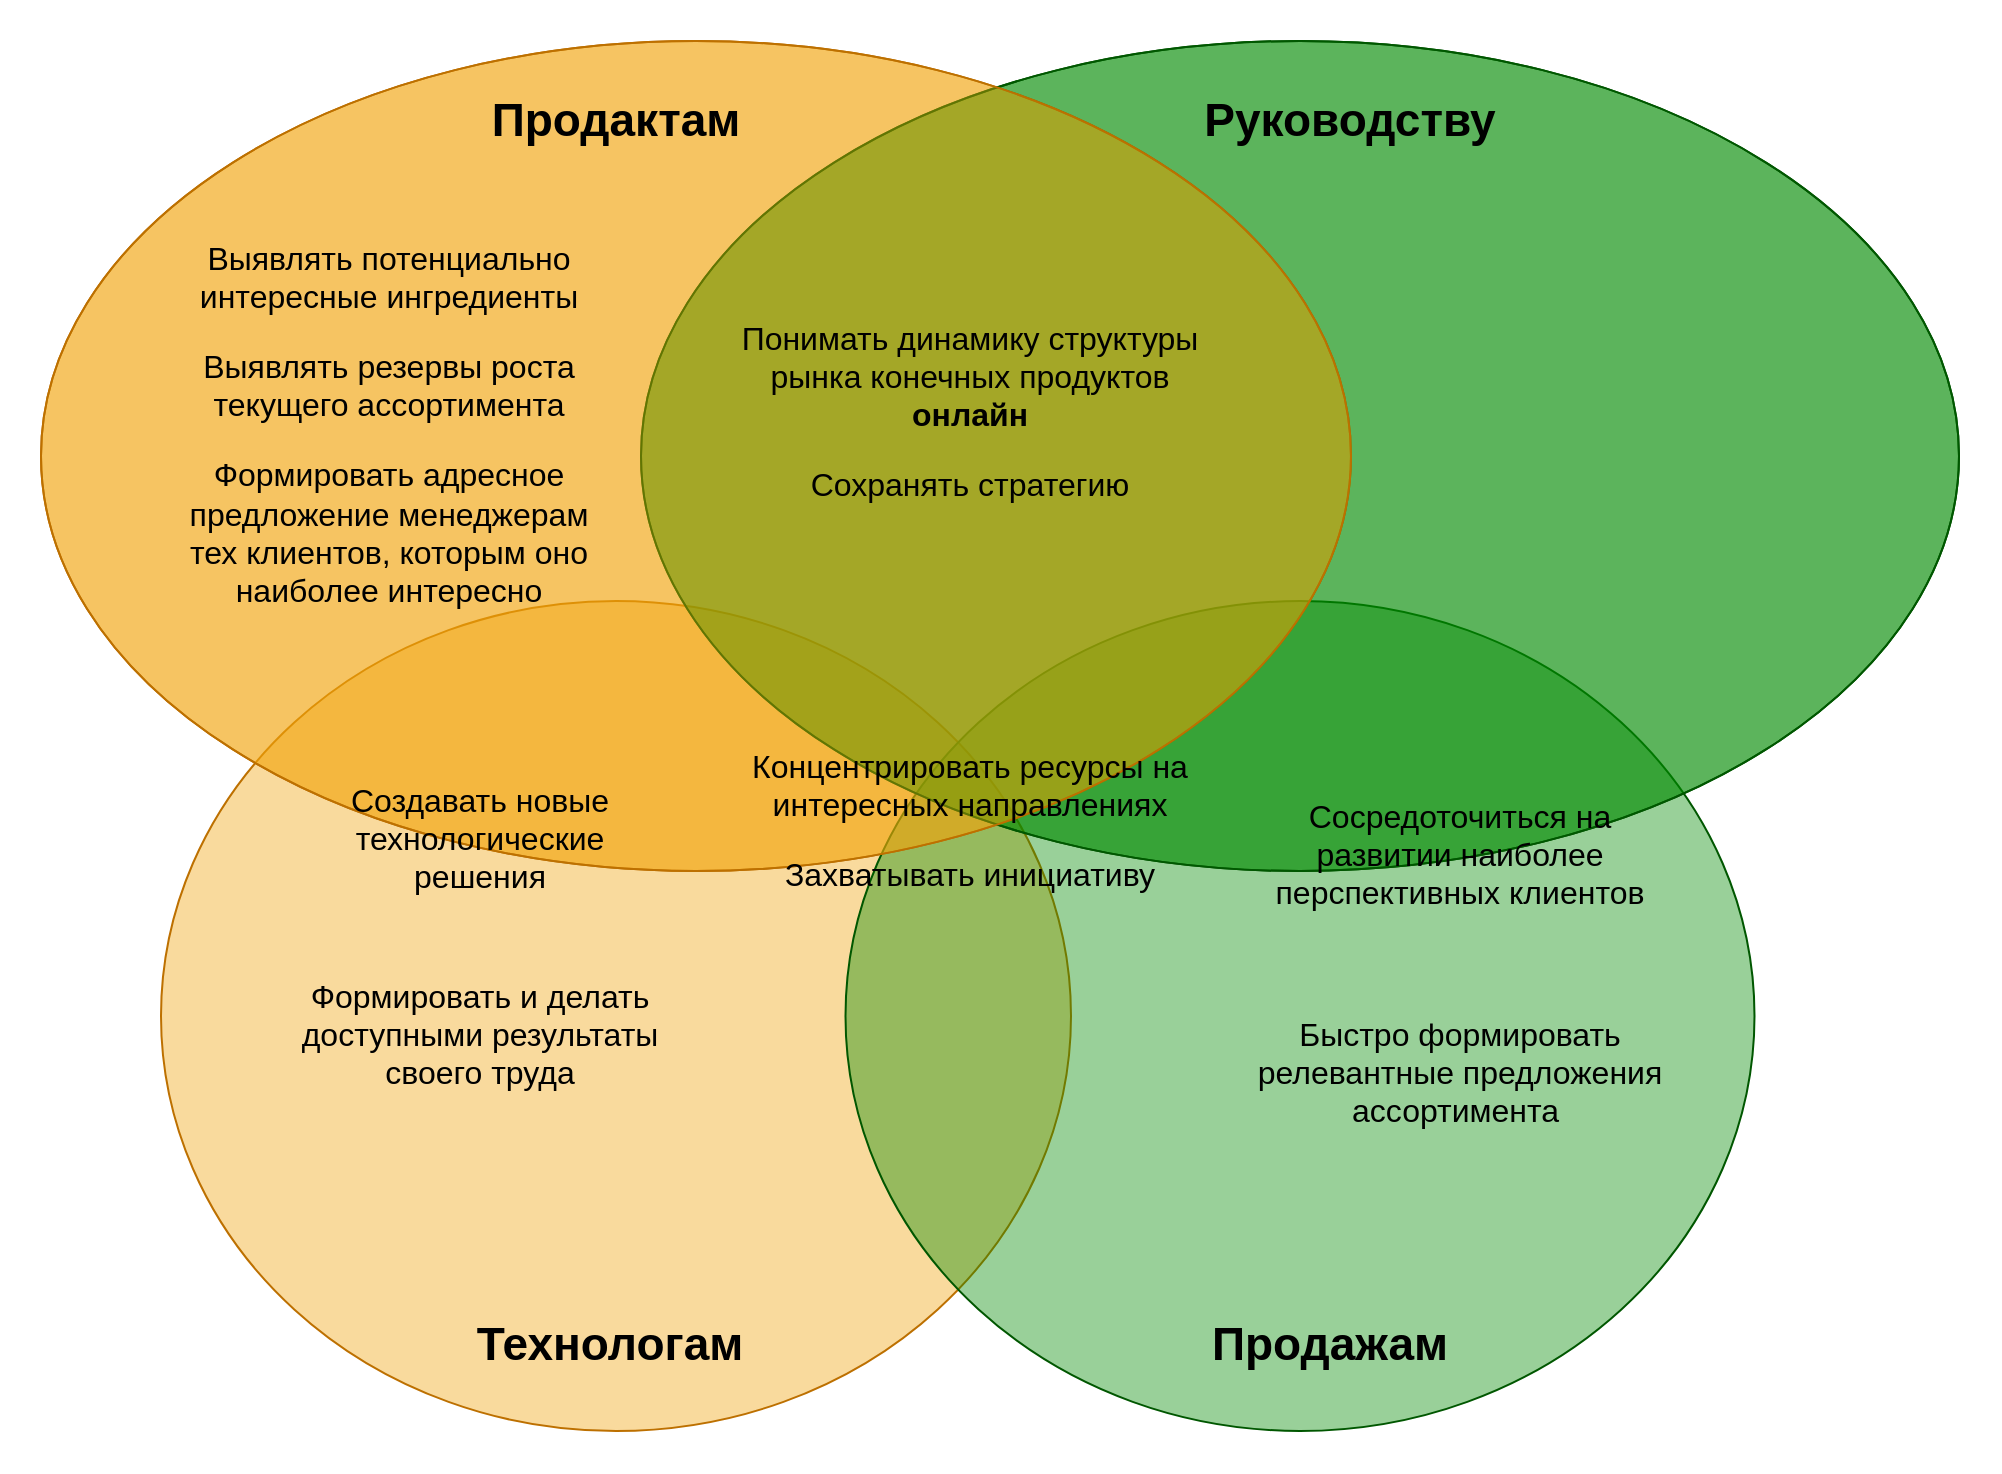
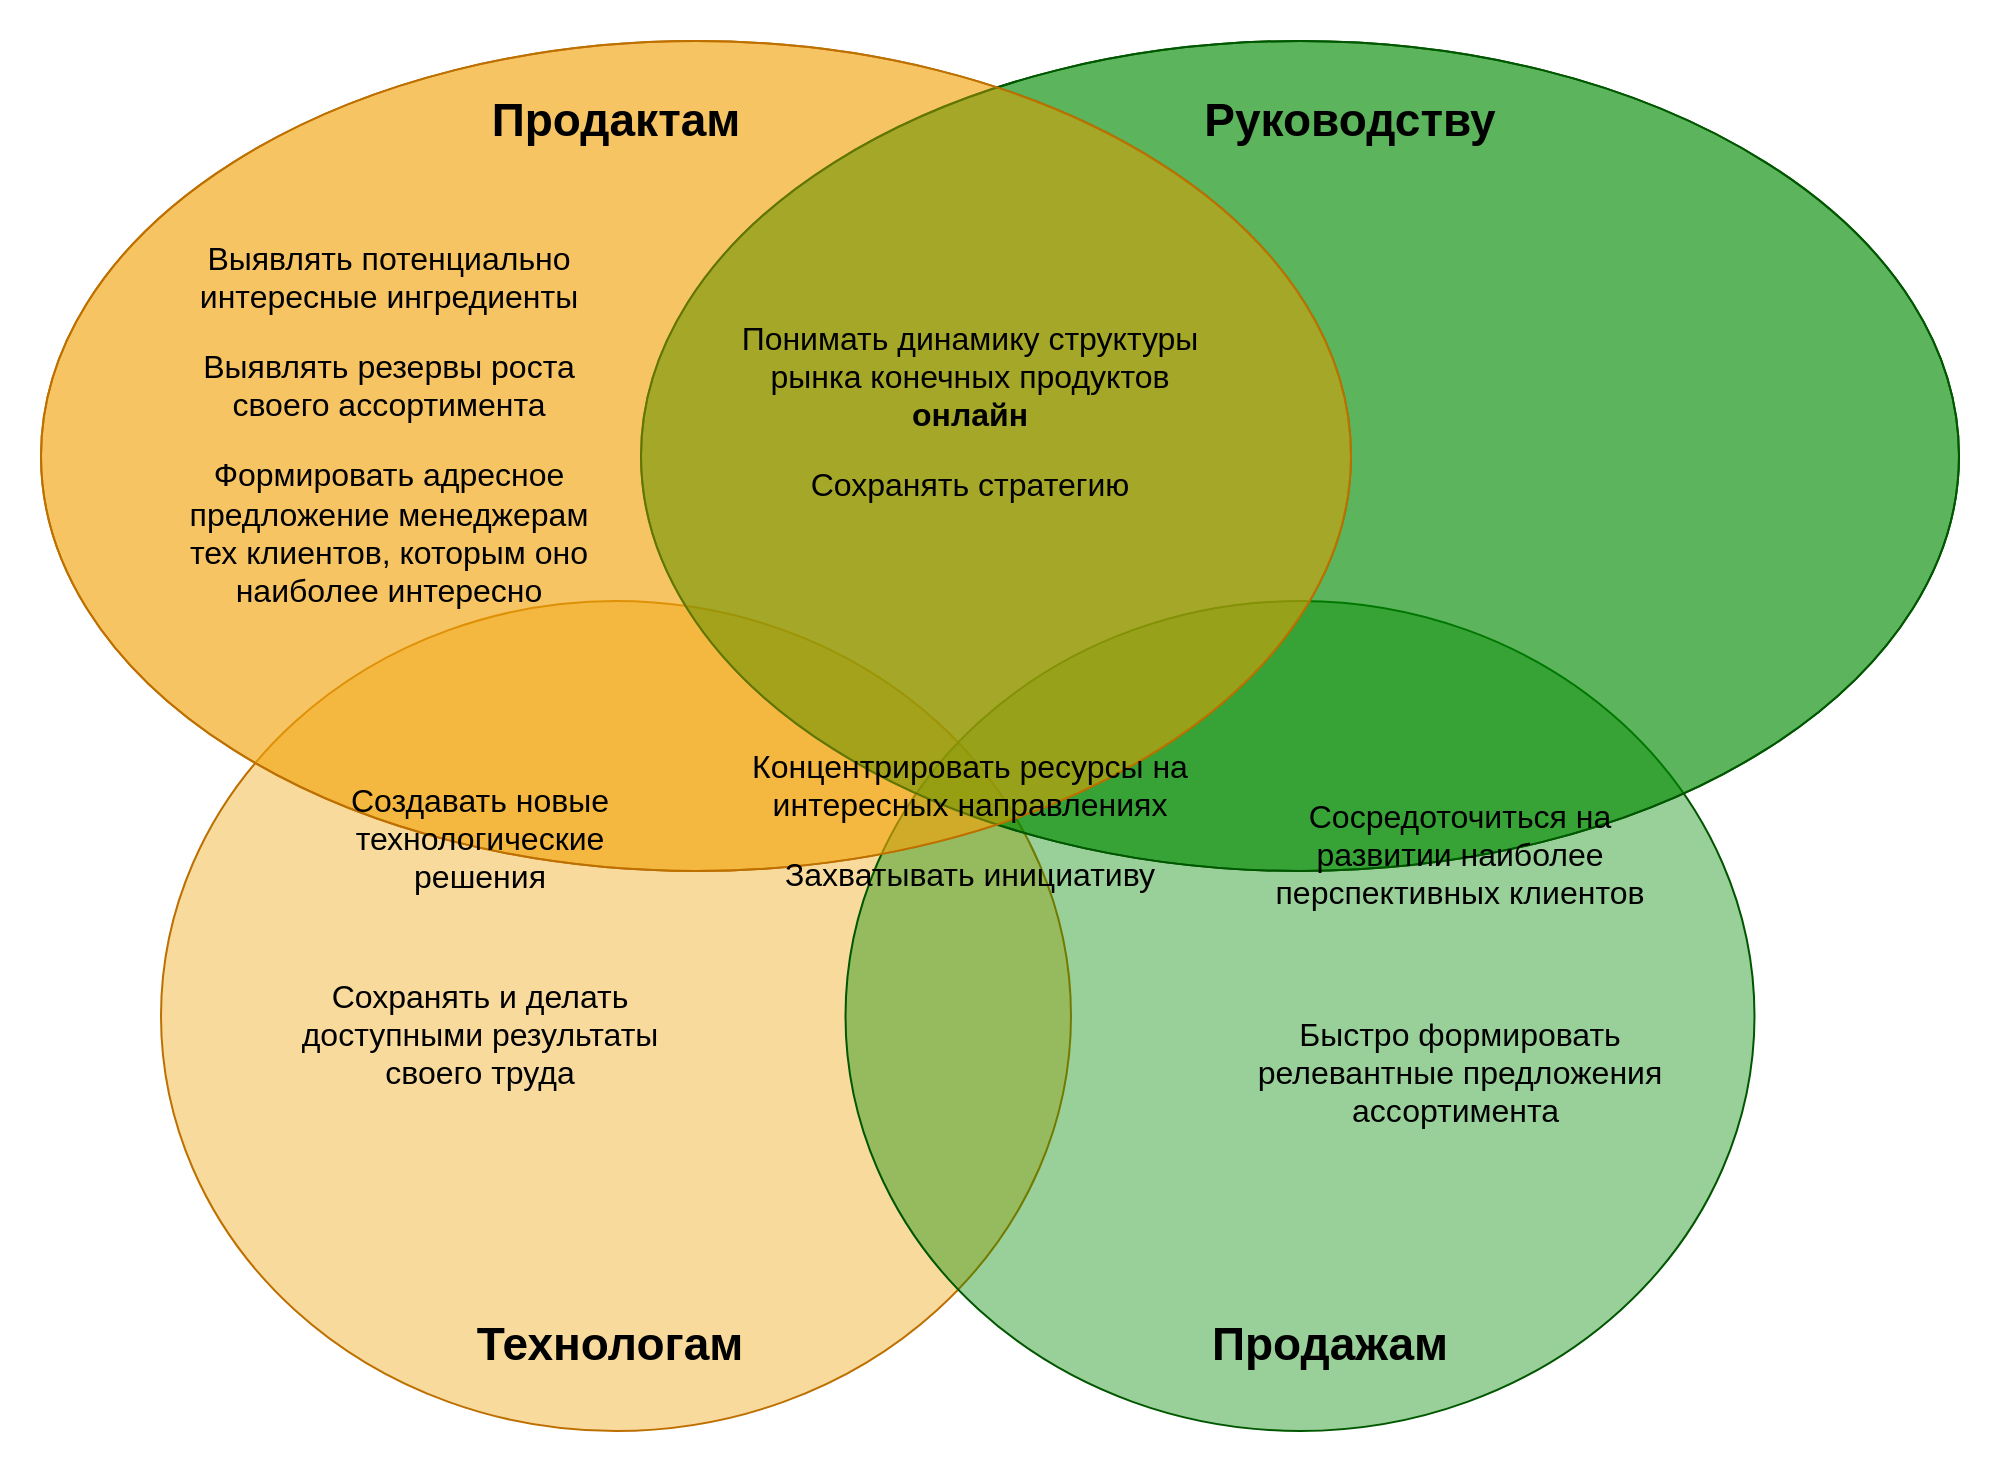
(390, 373) -> (390, 373)
(481, 857) -> (481, 857)
